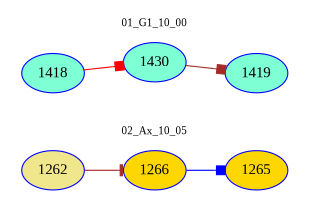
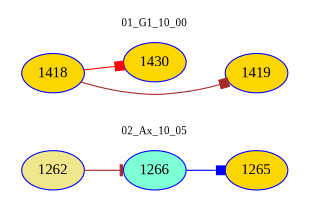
(155, 62) -> (155, 62)
(200, 67) -> (149, 94)
(53, 73) -> (53, 73)
(257, 73) -> (257, 73)
(155, 170) -> (155, 170)
